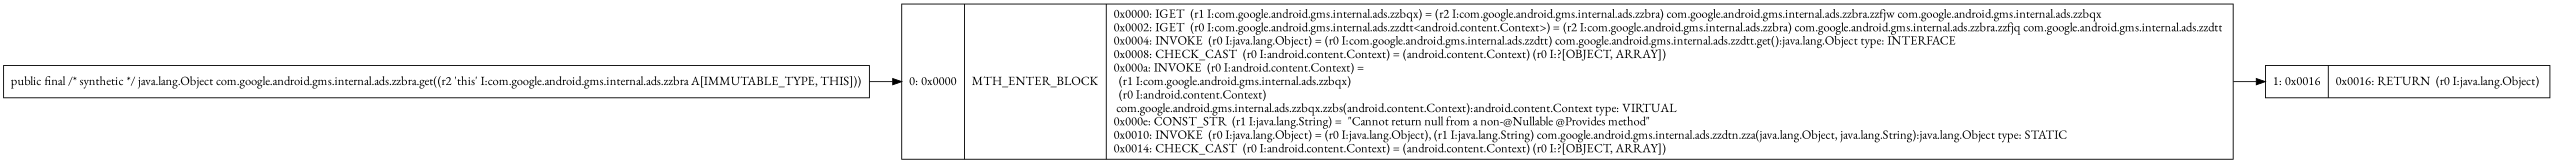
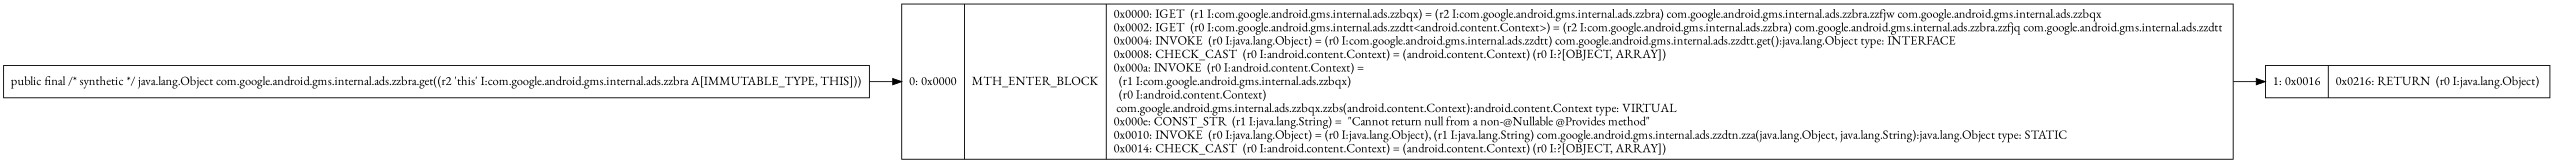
(2439, 81) -> (2439, 81)
